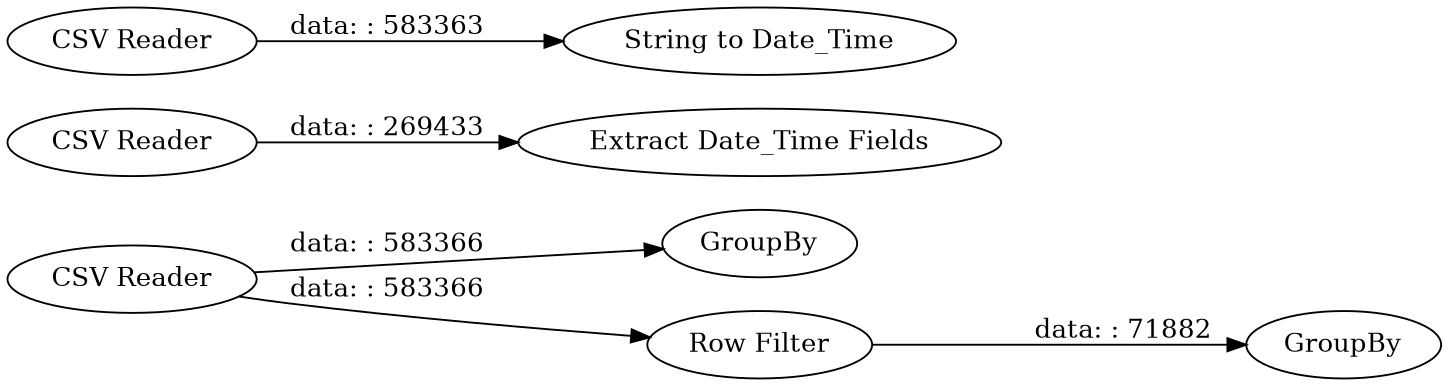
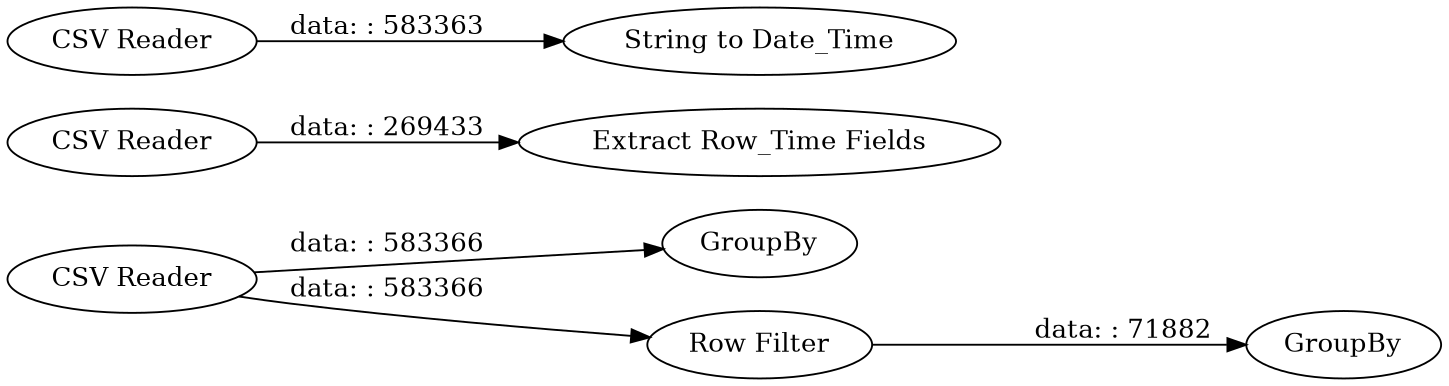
(760, 142) -> (760, 142)
